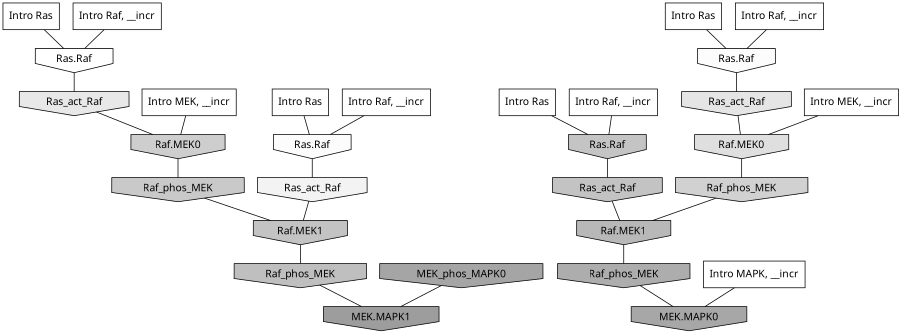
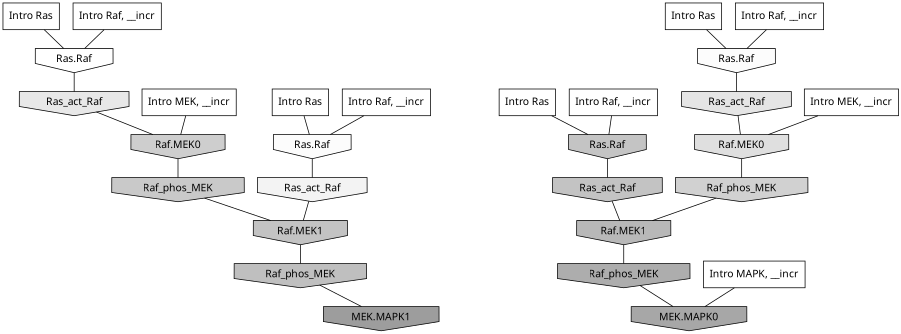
(461, 274) -> none
